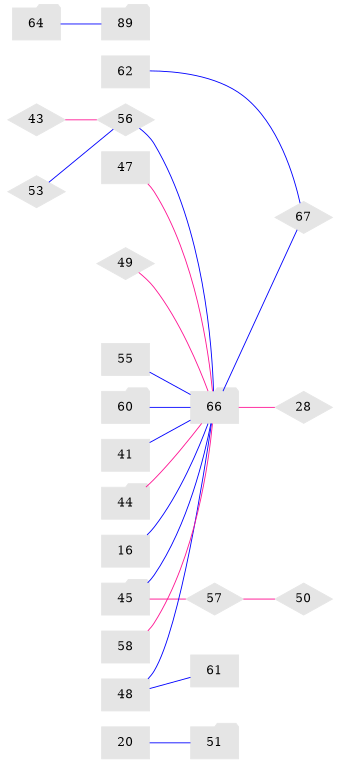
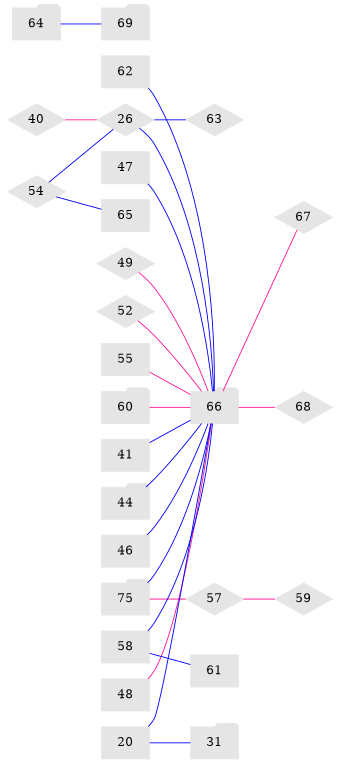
(126, 24) -> (126, 24)
(253, 104) -> (201, 235)
(37, 120) -> (37, 120)
(126, 120) -> (126, 120)
none -> (215, 120)
(37, 192) -> (37, 192)
none -> (126, 216)
(193, 283) -> (193, 283)
(260, 310) -> (260, 310)
none -> (126, 312)
(170, 383) -> (170, 383)
(170, 407) -> (170, 407)
(304, 407) -> (304, 407)
(175, 456) -> (175, 456)
(126, 551) -> (126, 551)
(179, 573) -> (179, 573)
(185, 573) -> (189, 554)
(126, 599) -> (126, 599)
(304, 599) -> (304, 599)
none -> (169, 653)
(170, 683) -> (174, 660)
(215, 743) -> (215, 743)
